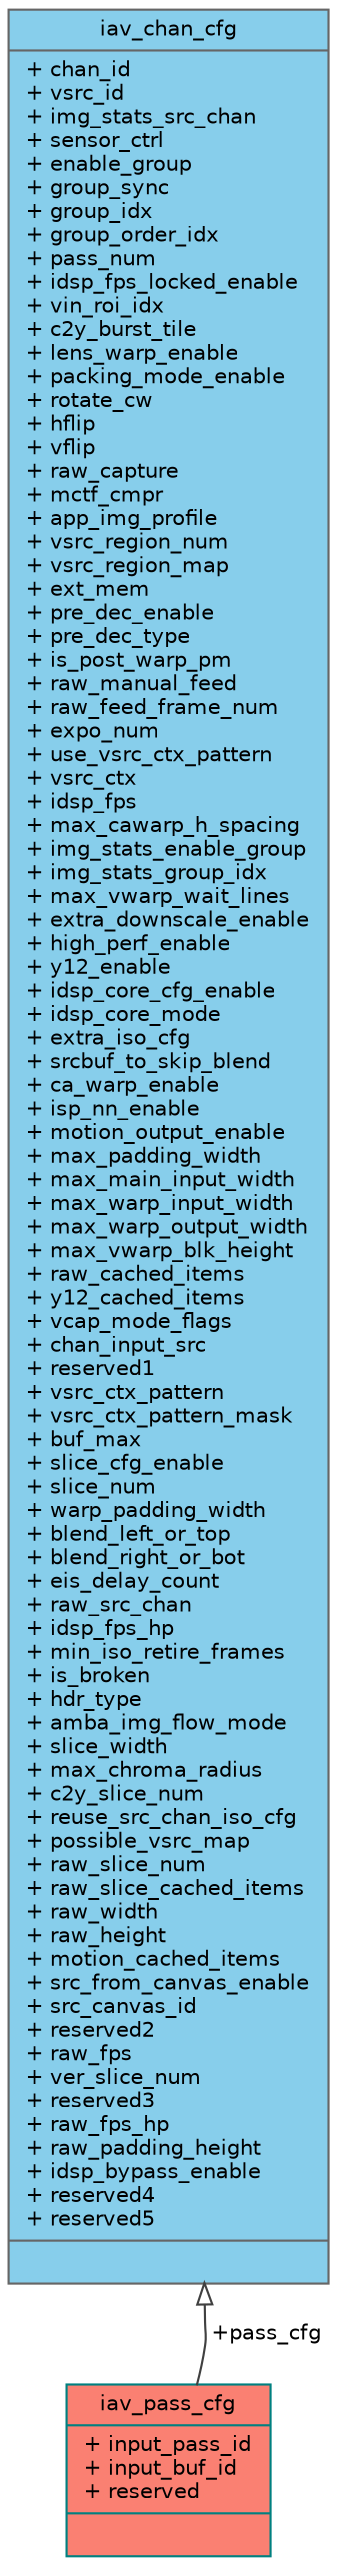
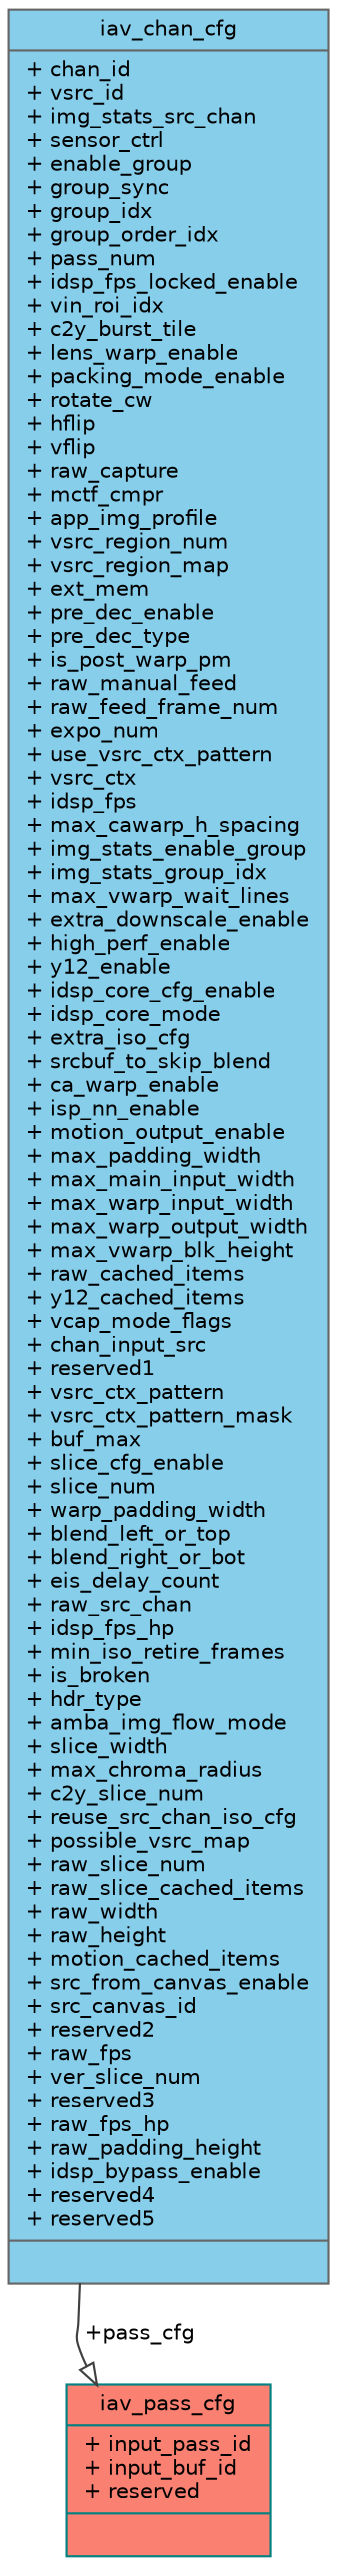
(205, 2345) -> (78, 2325)
